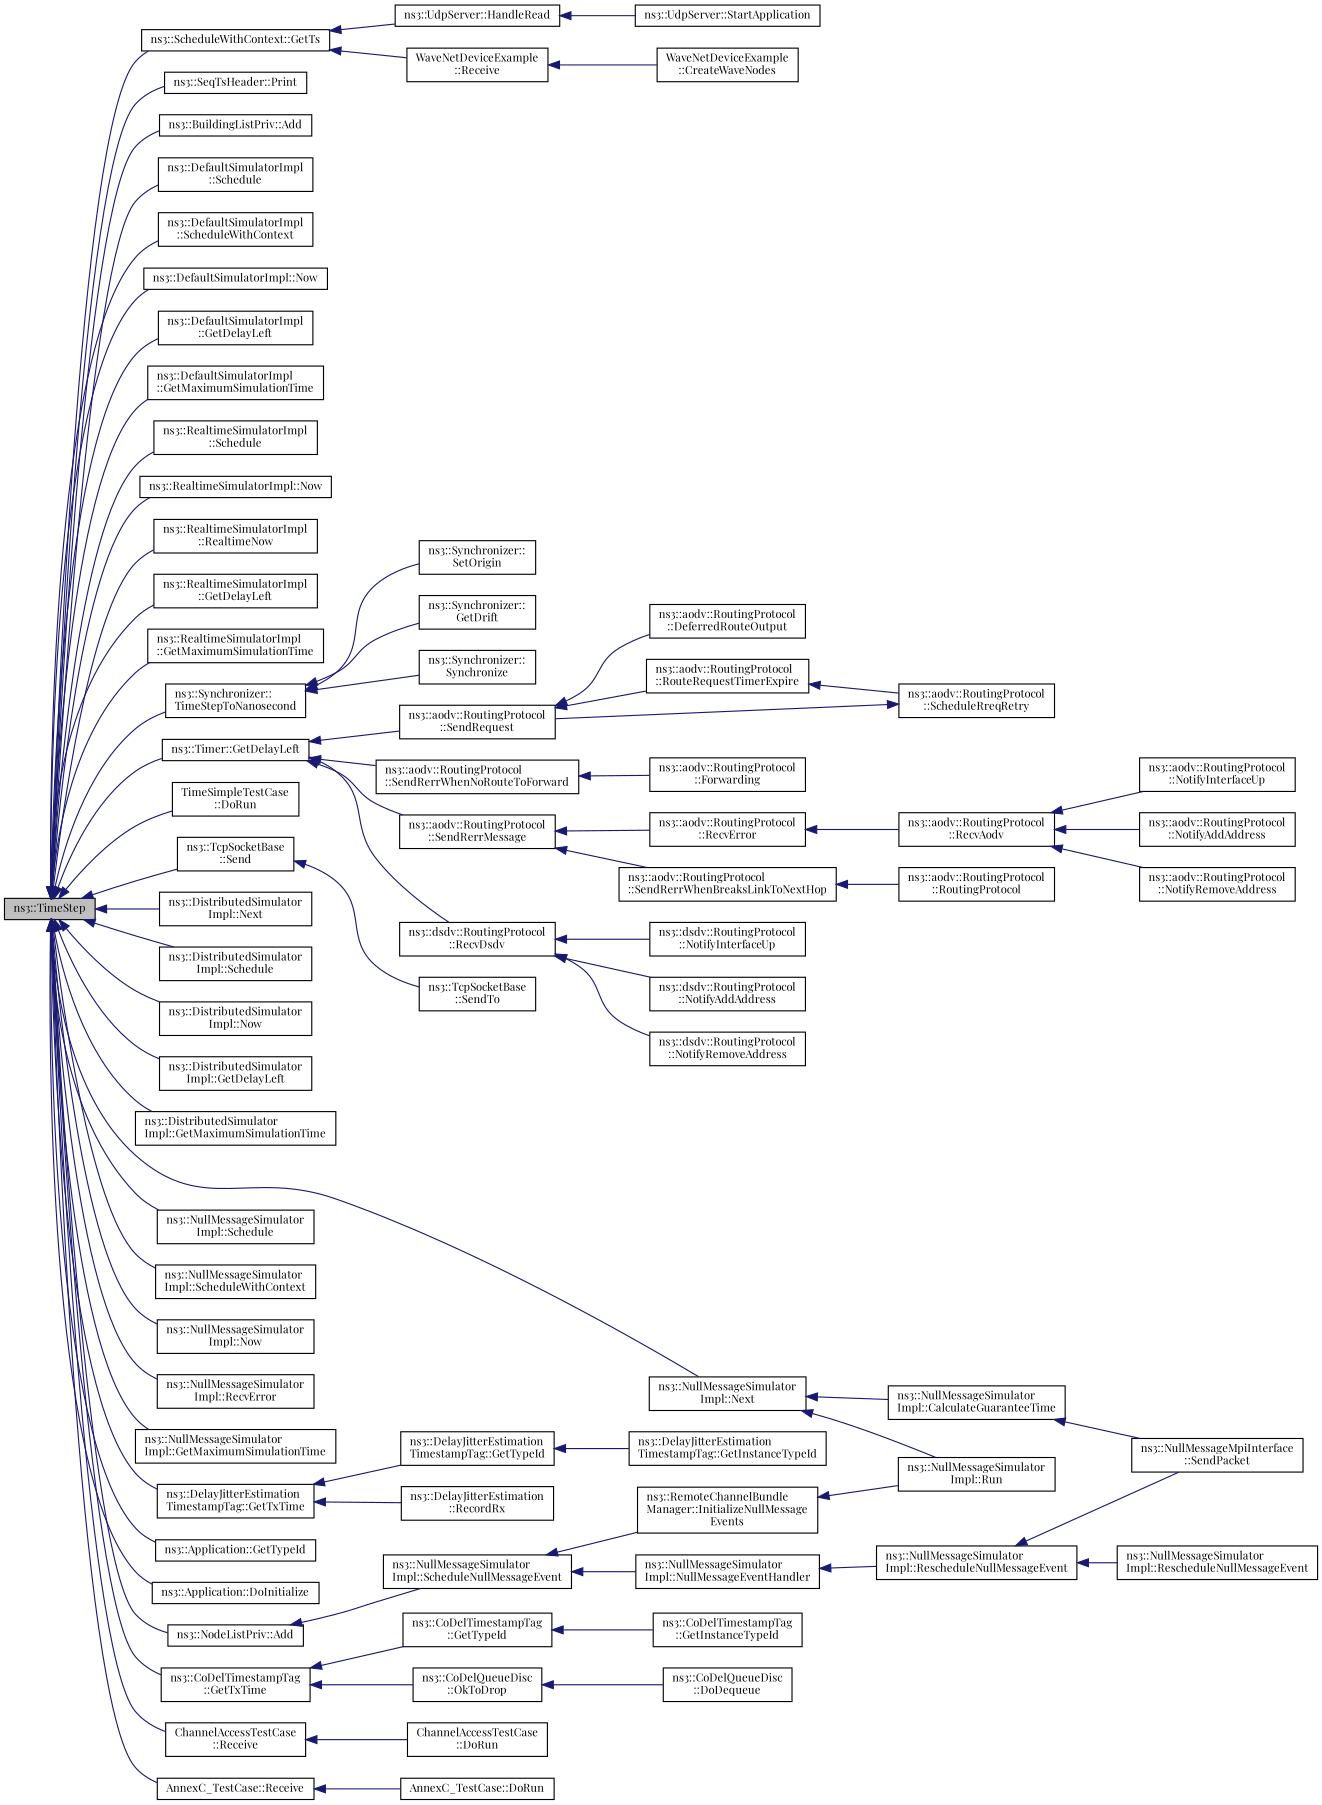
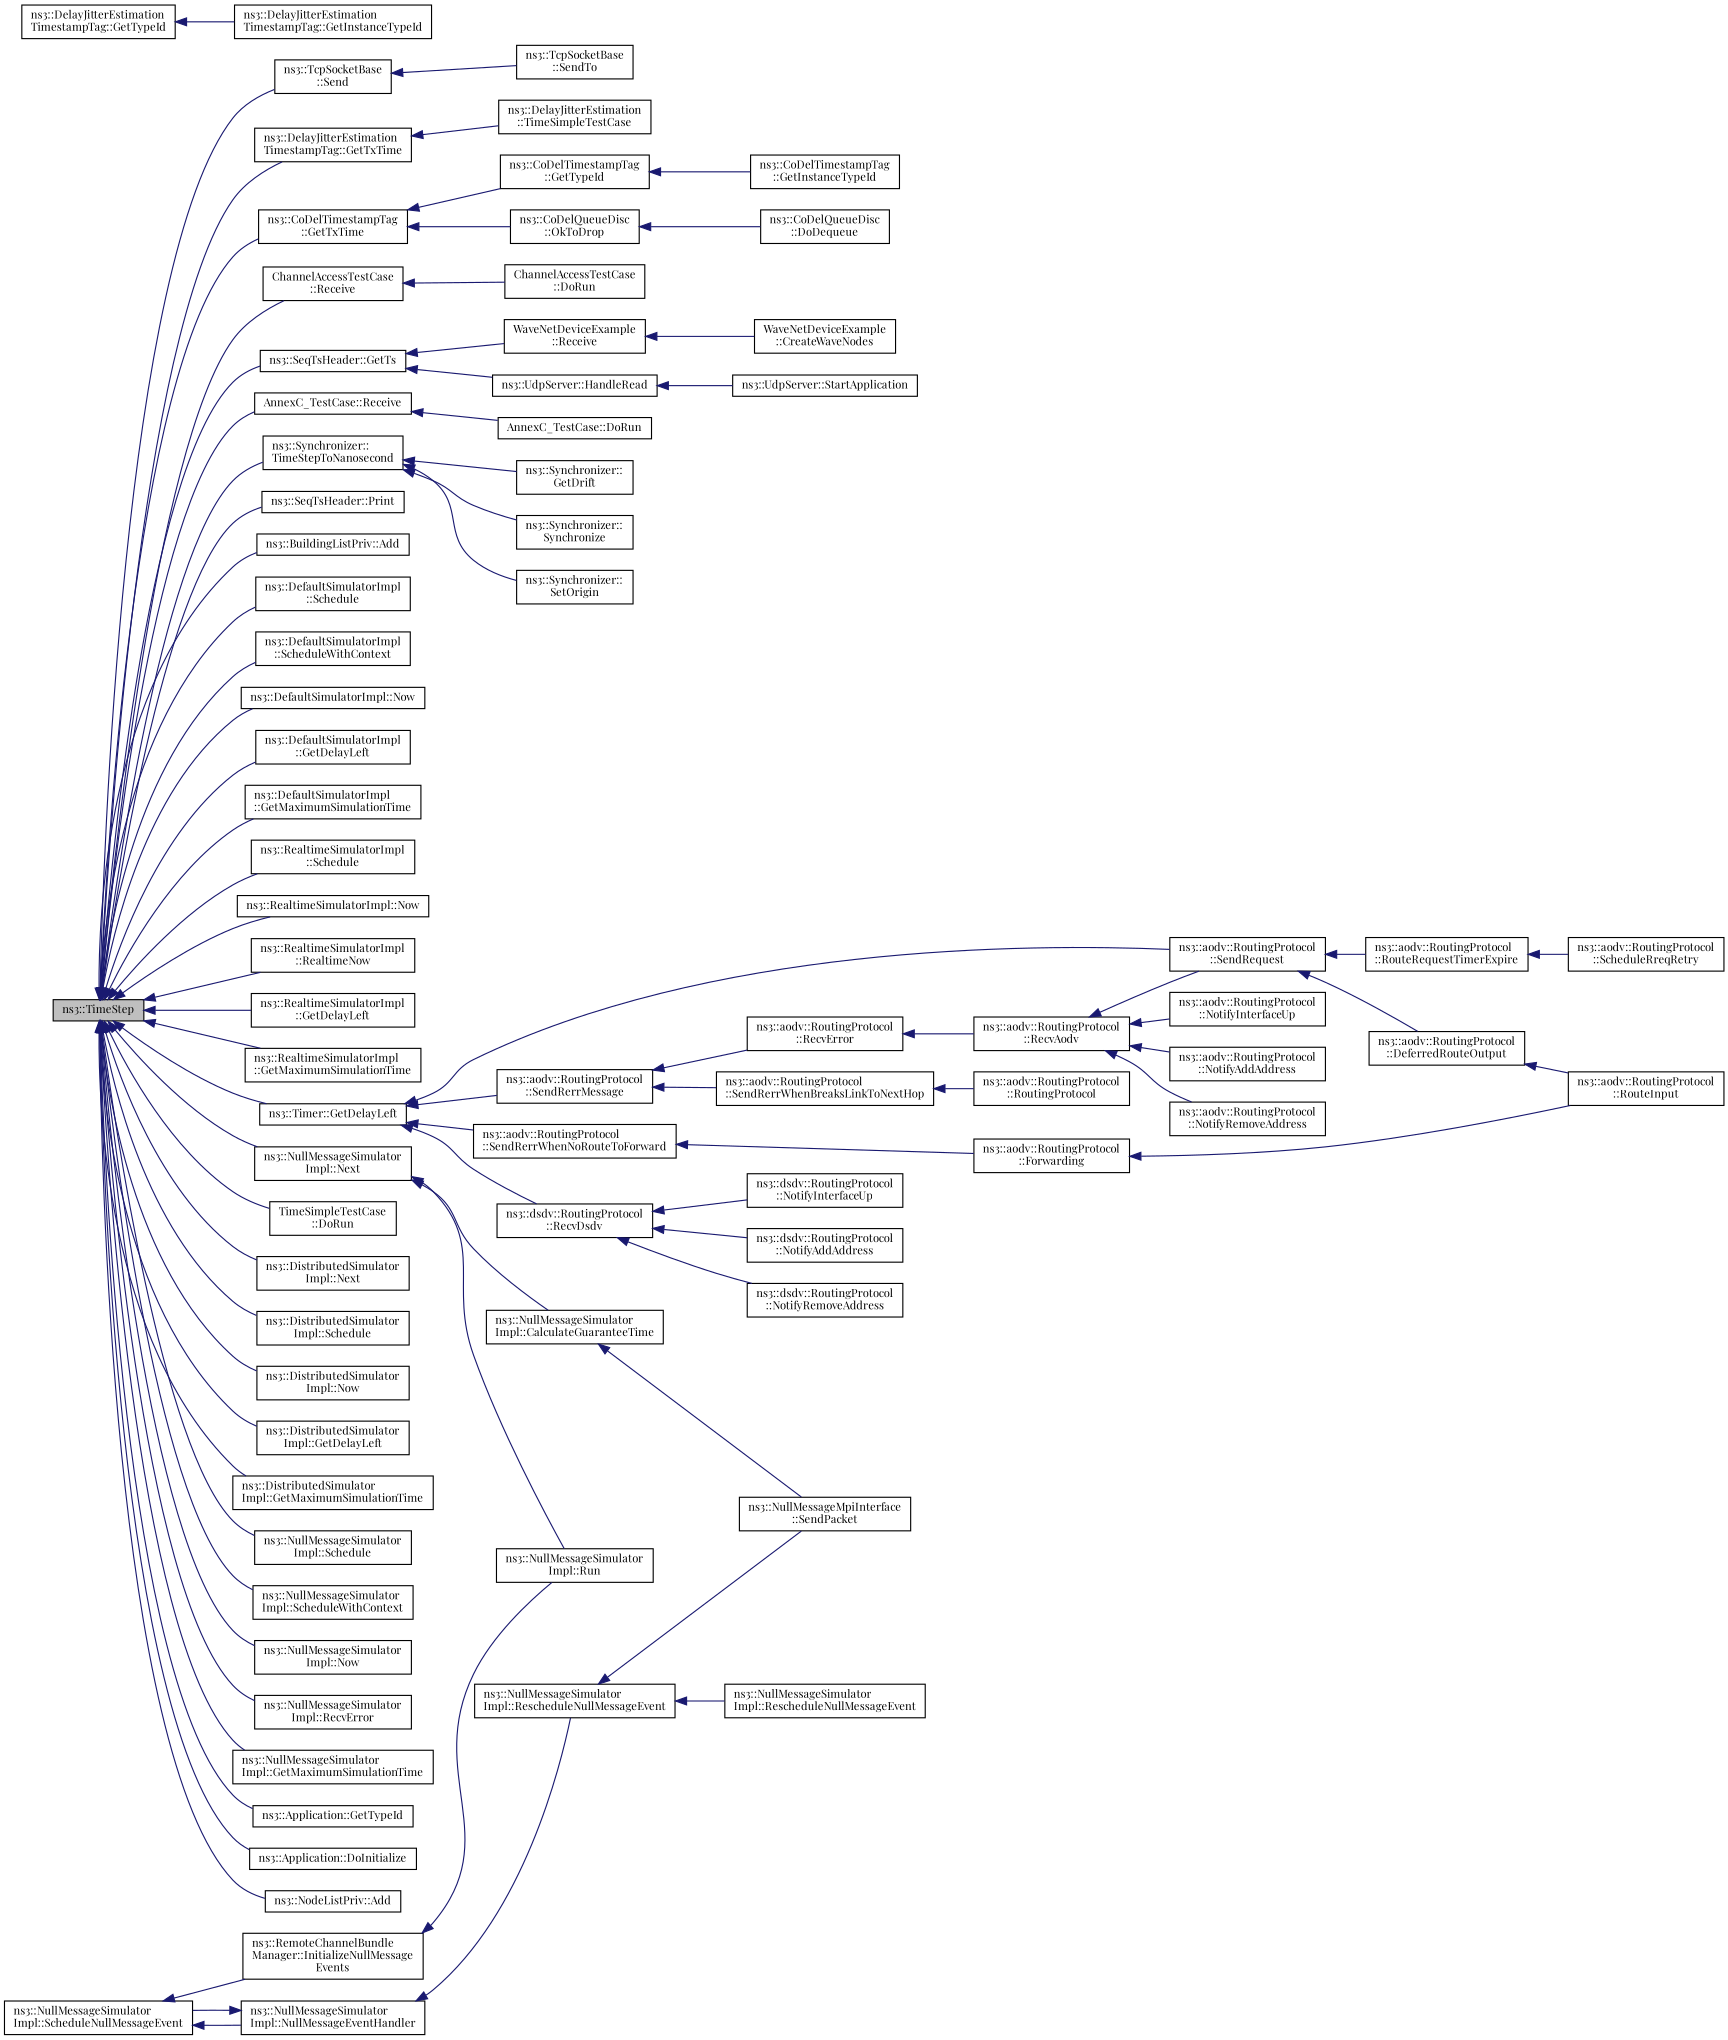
(236, 40) -> (333, 361)
(722, 712) -> (1149, 991)
none -> (1646, 1089)
(362, 1474) -> none
(477, 1503) -> (575, 117)
(361, 1607) -> (211, 2010)
